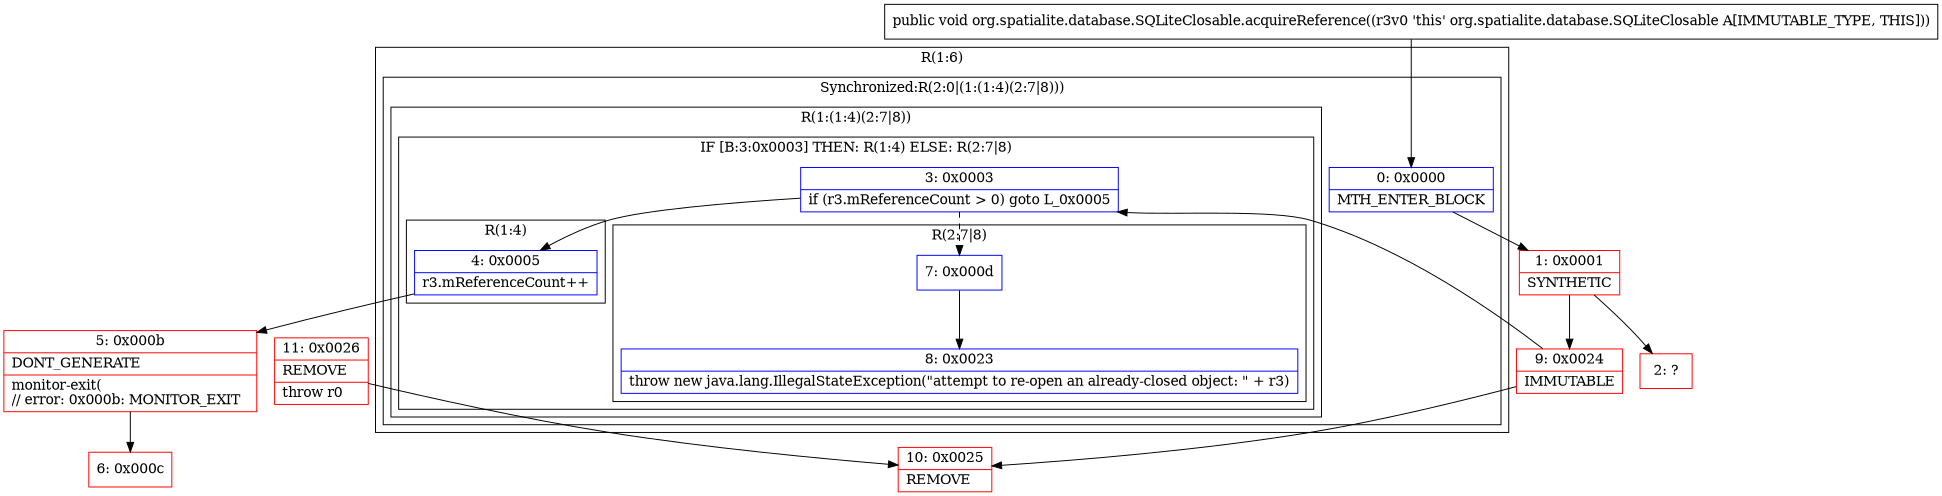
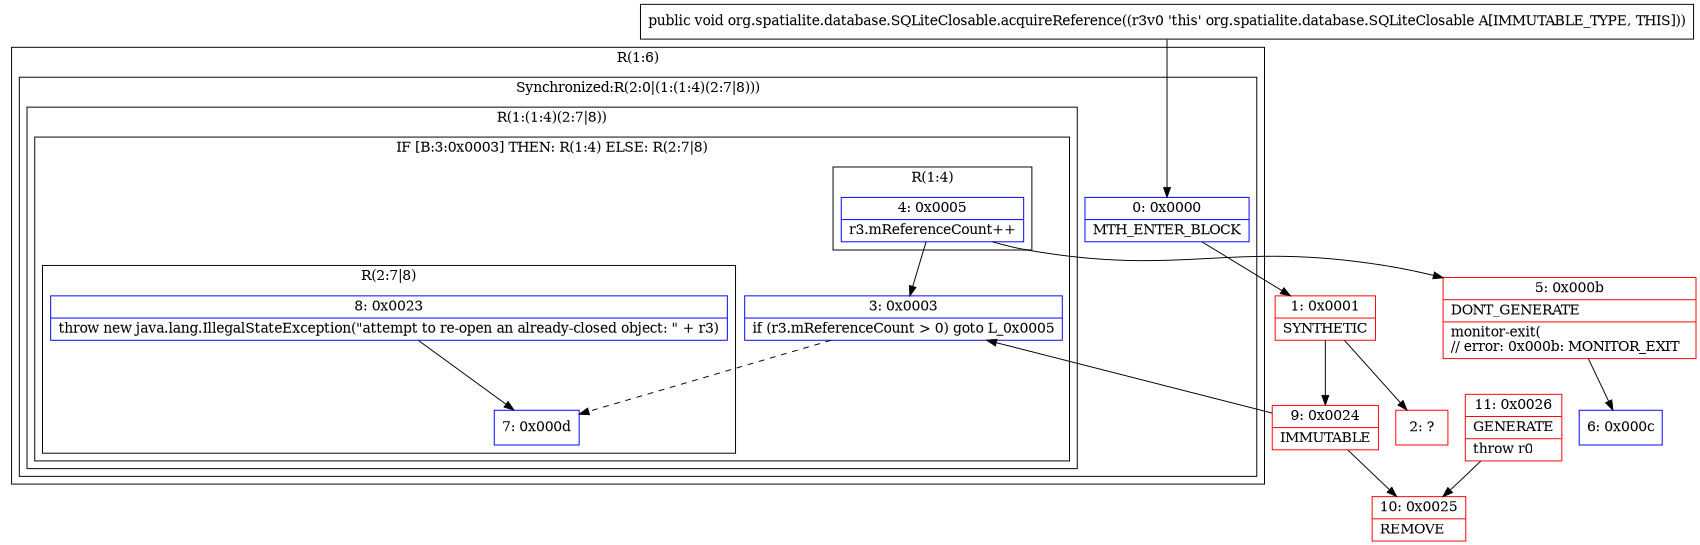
(672, 209) -> (919, 264)
(959, 315) -> (462, 372)
(315, 371) -> (1514, 427)
(130, 470) -> (1621, 428)
